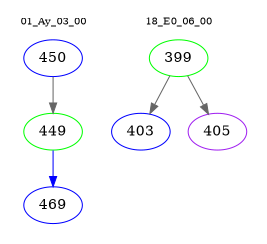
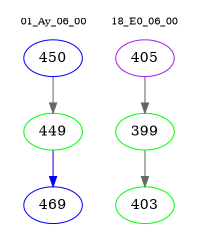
(54, 22) -> (54, 22)
(196, 90) -> (145, 90)
(141, 132) -> (145, 205)
